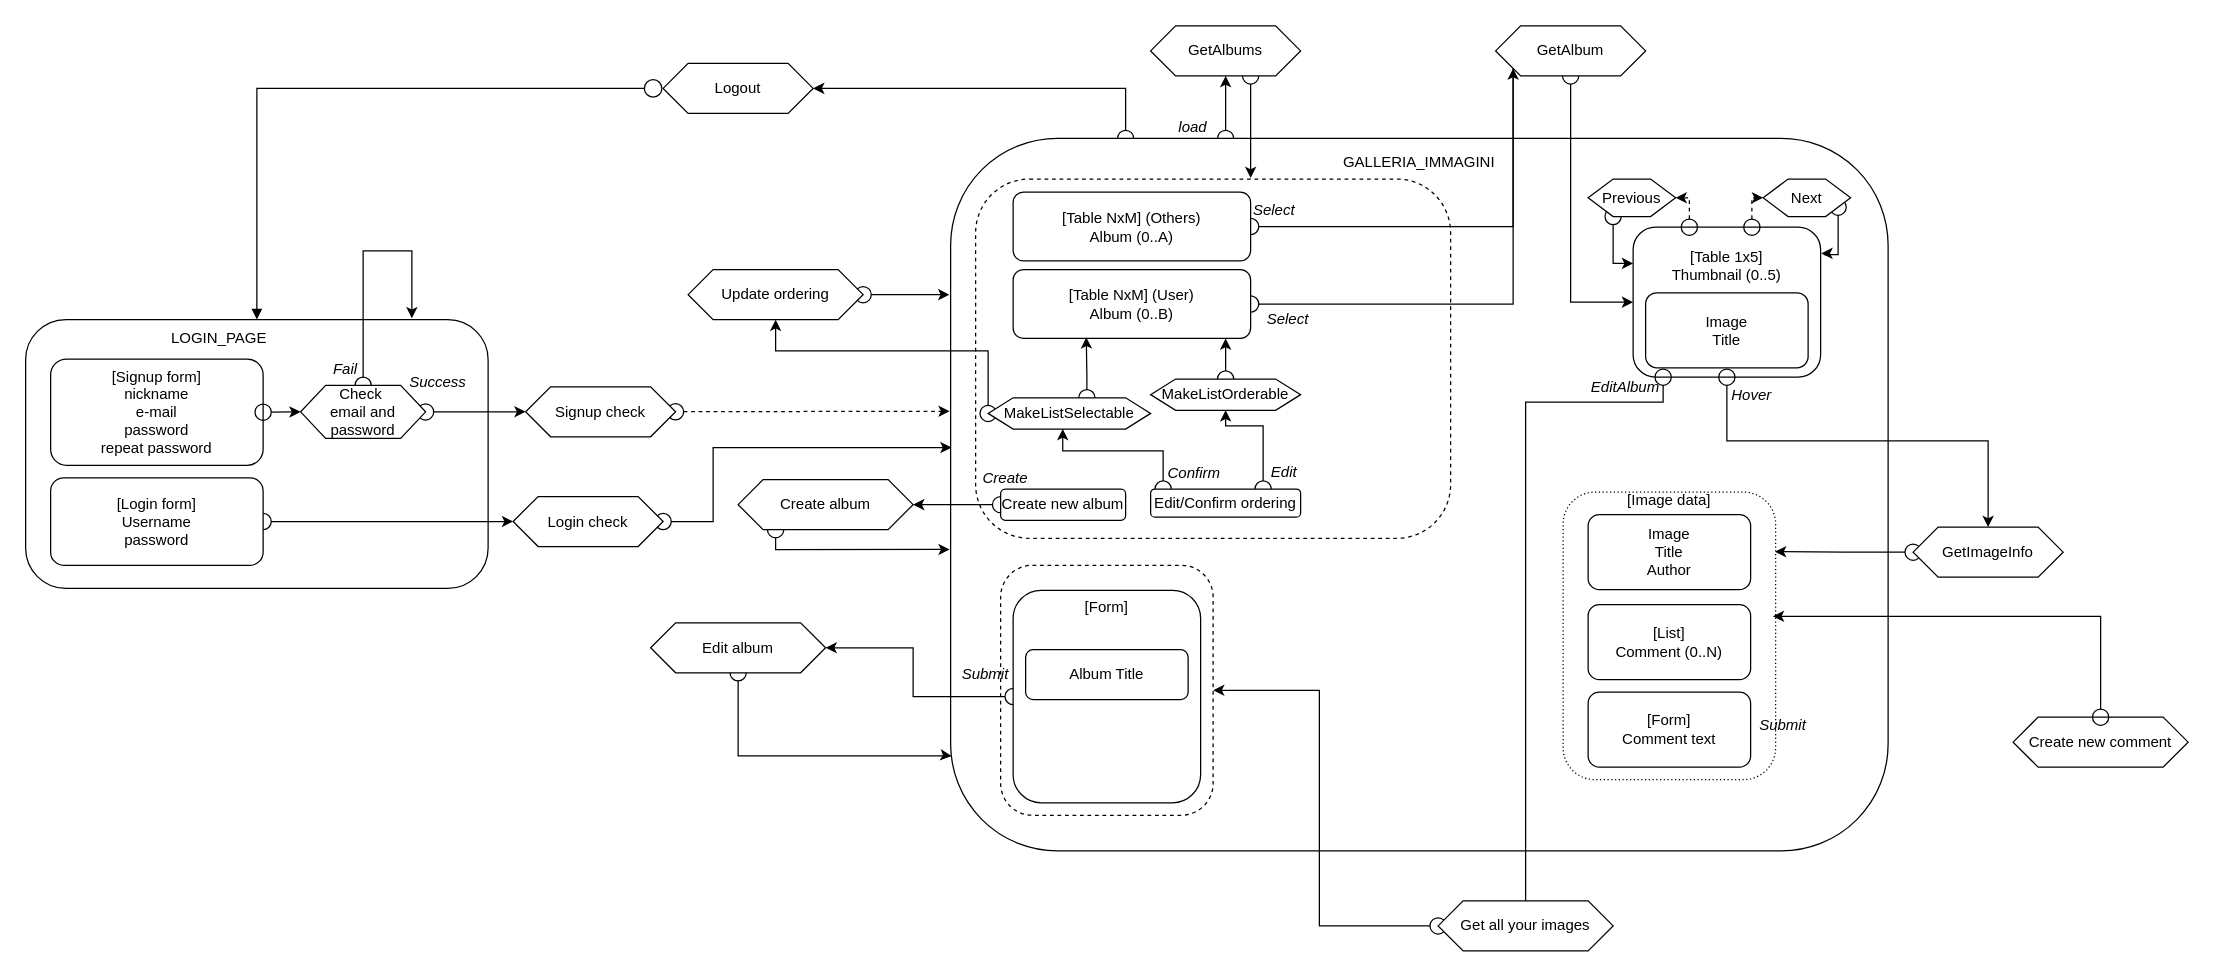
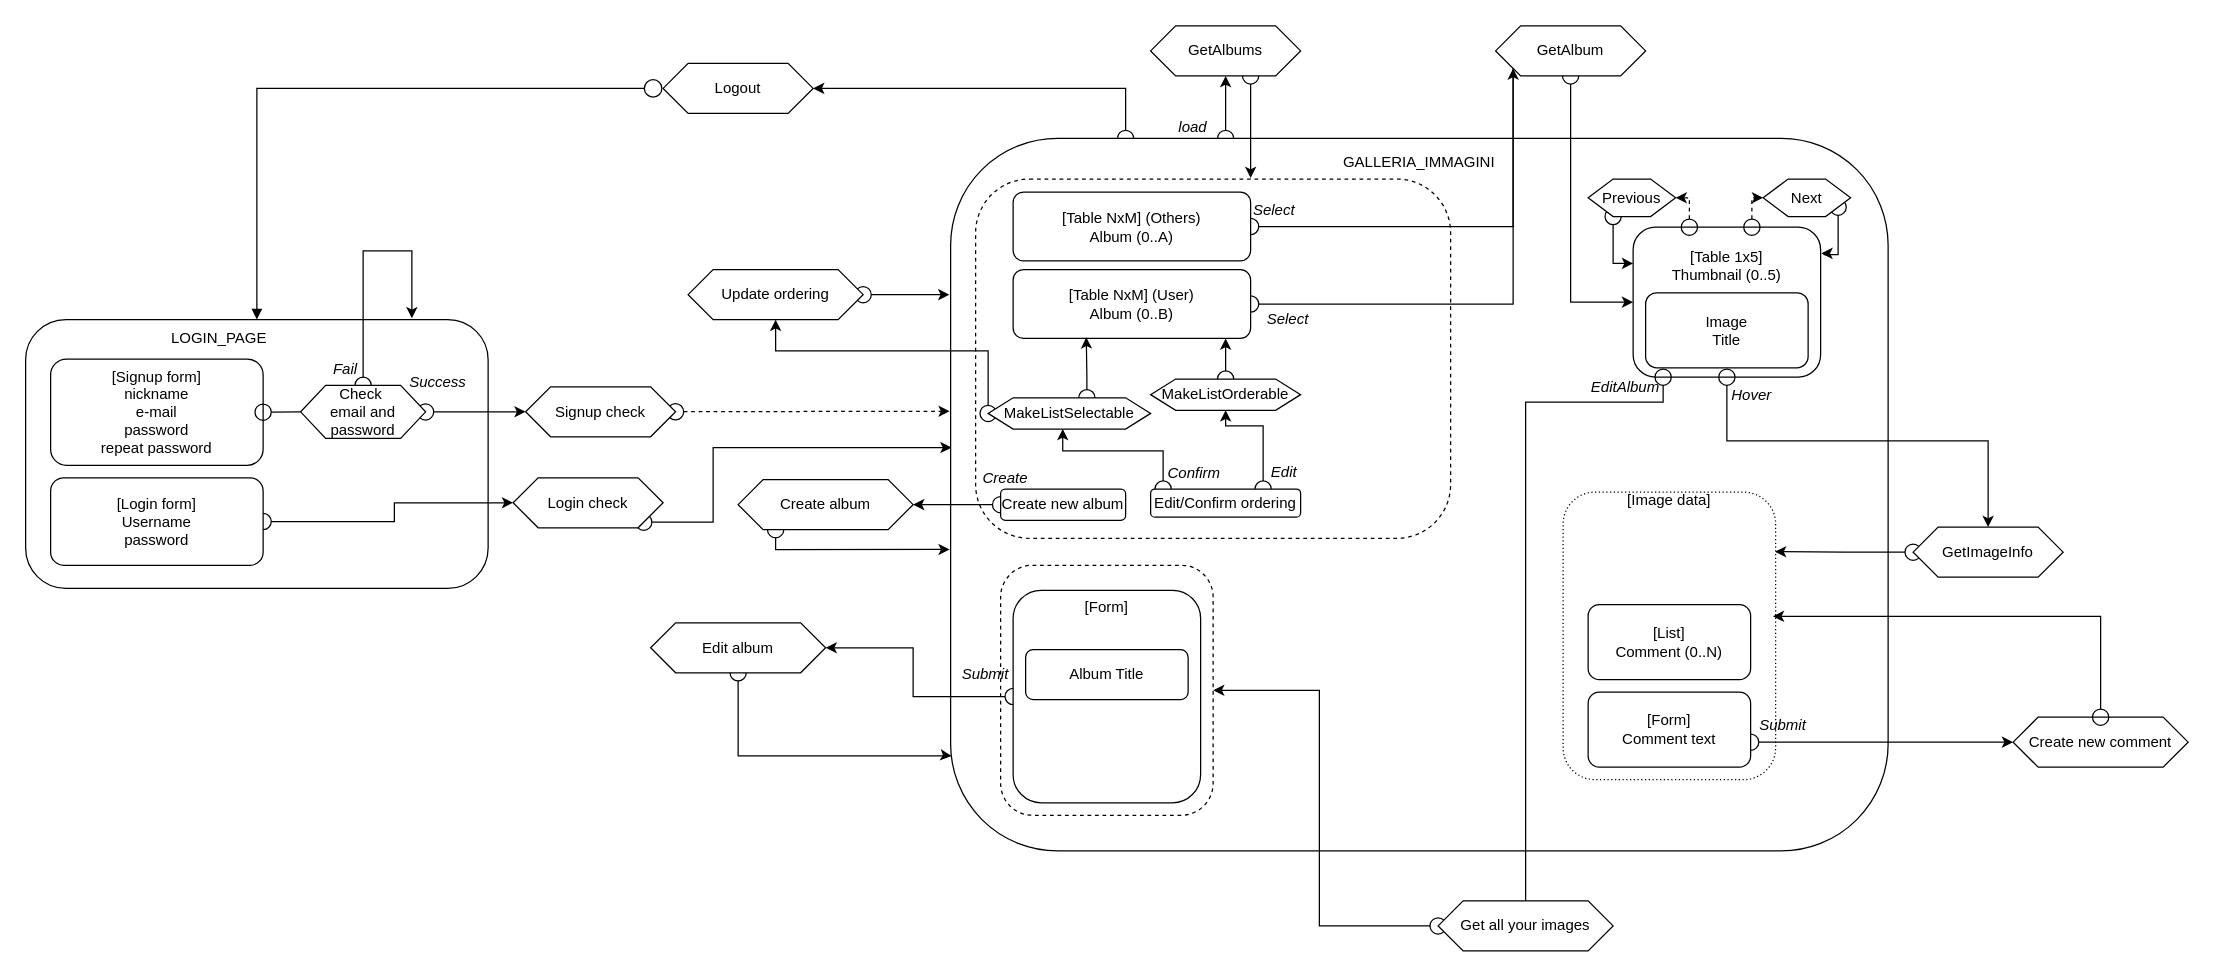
(291, 412) -> (294, 412)
(588, 521) -> (588, 503)
(1669, 552) -> none
none -> (1882, 742)
